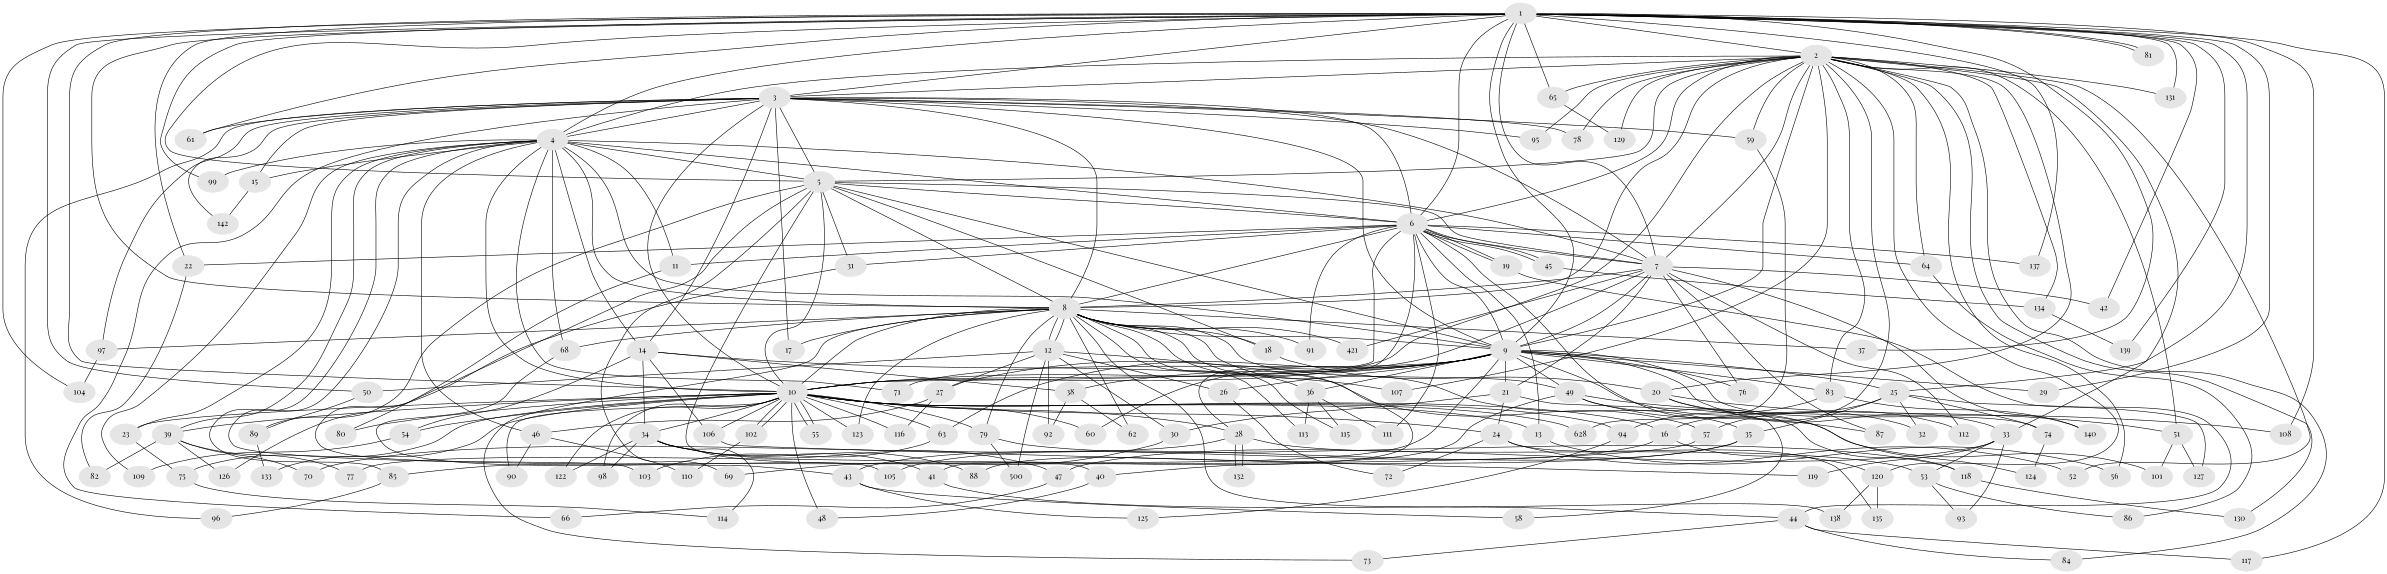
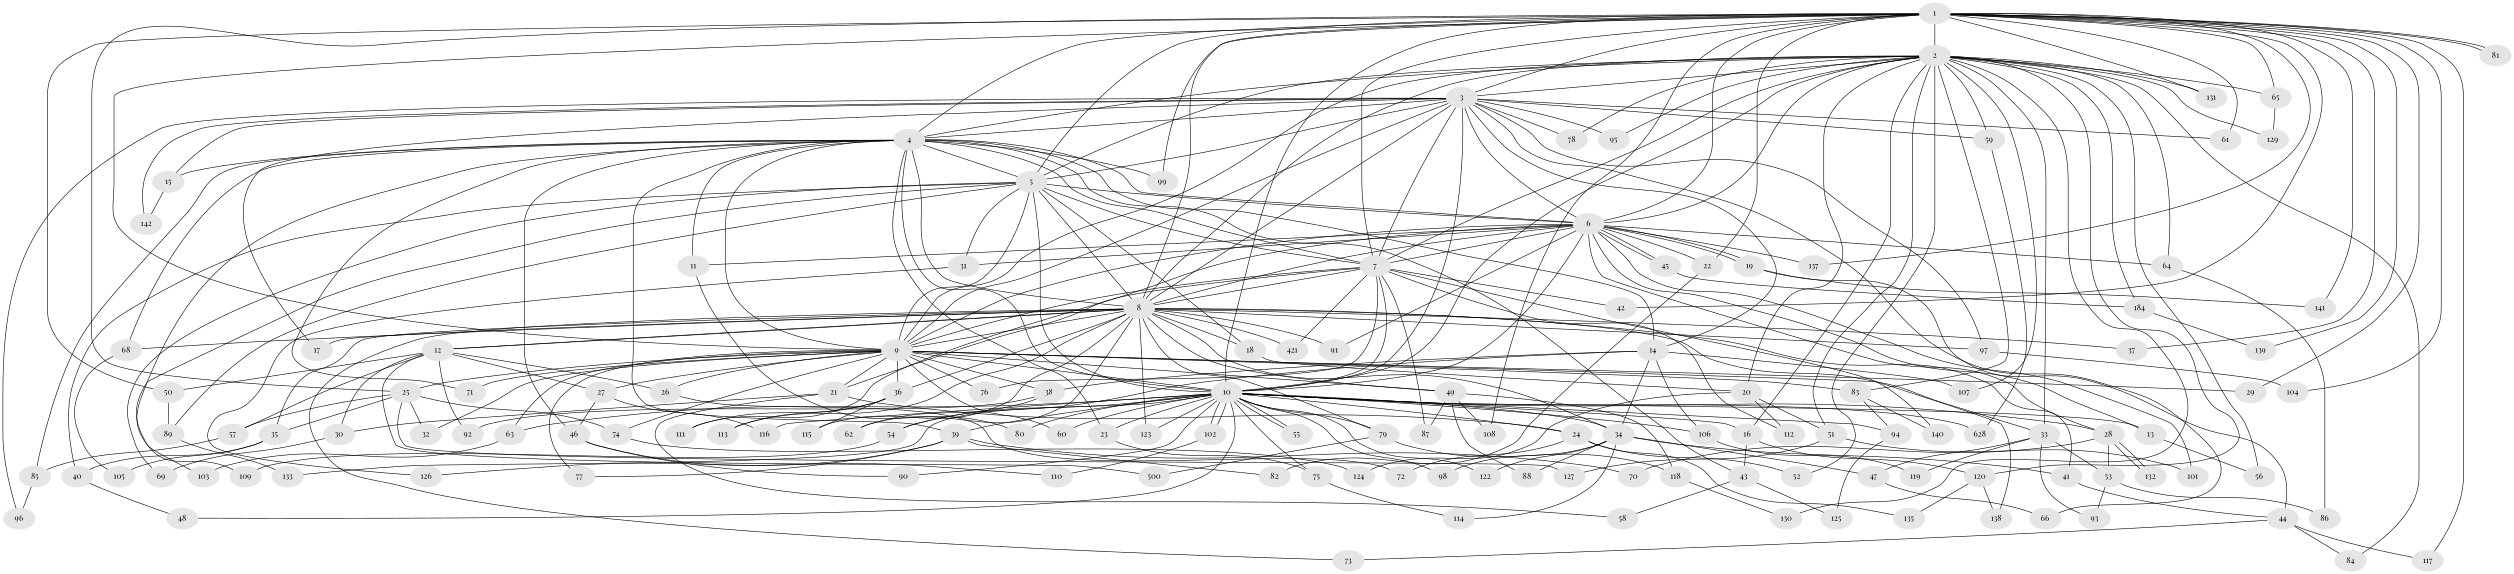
(2040, 308) -> (2139, 308)
none -> (2320, 308)
(891, 328) -> (1375, 376)
